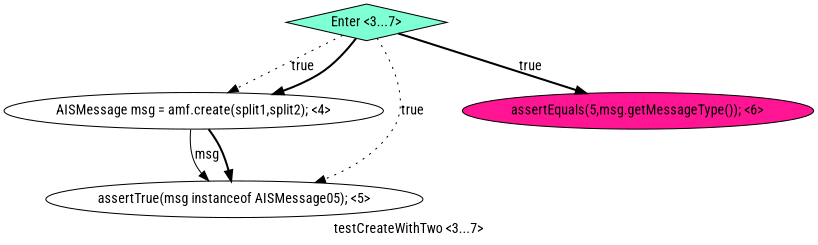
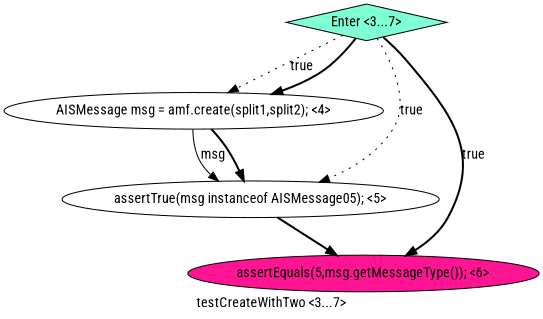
none -> (303, 234)
